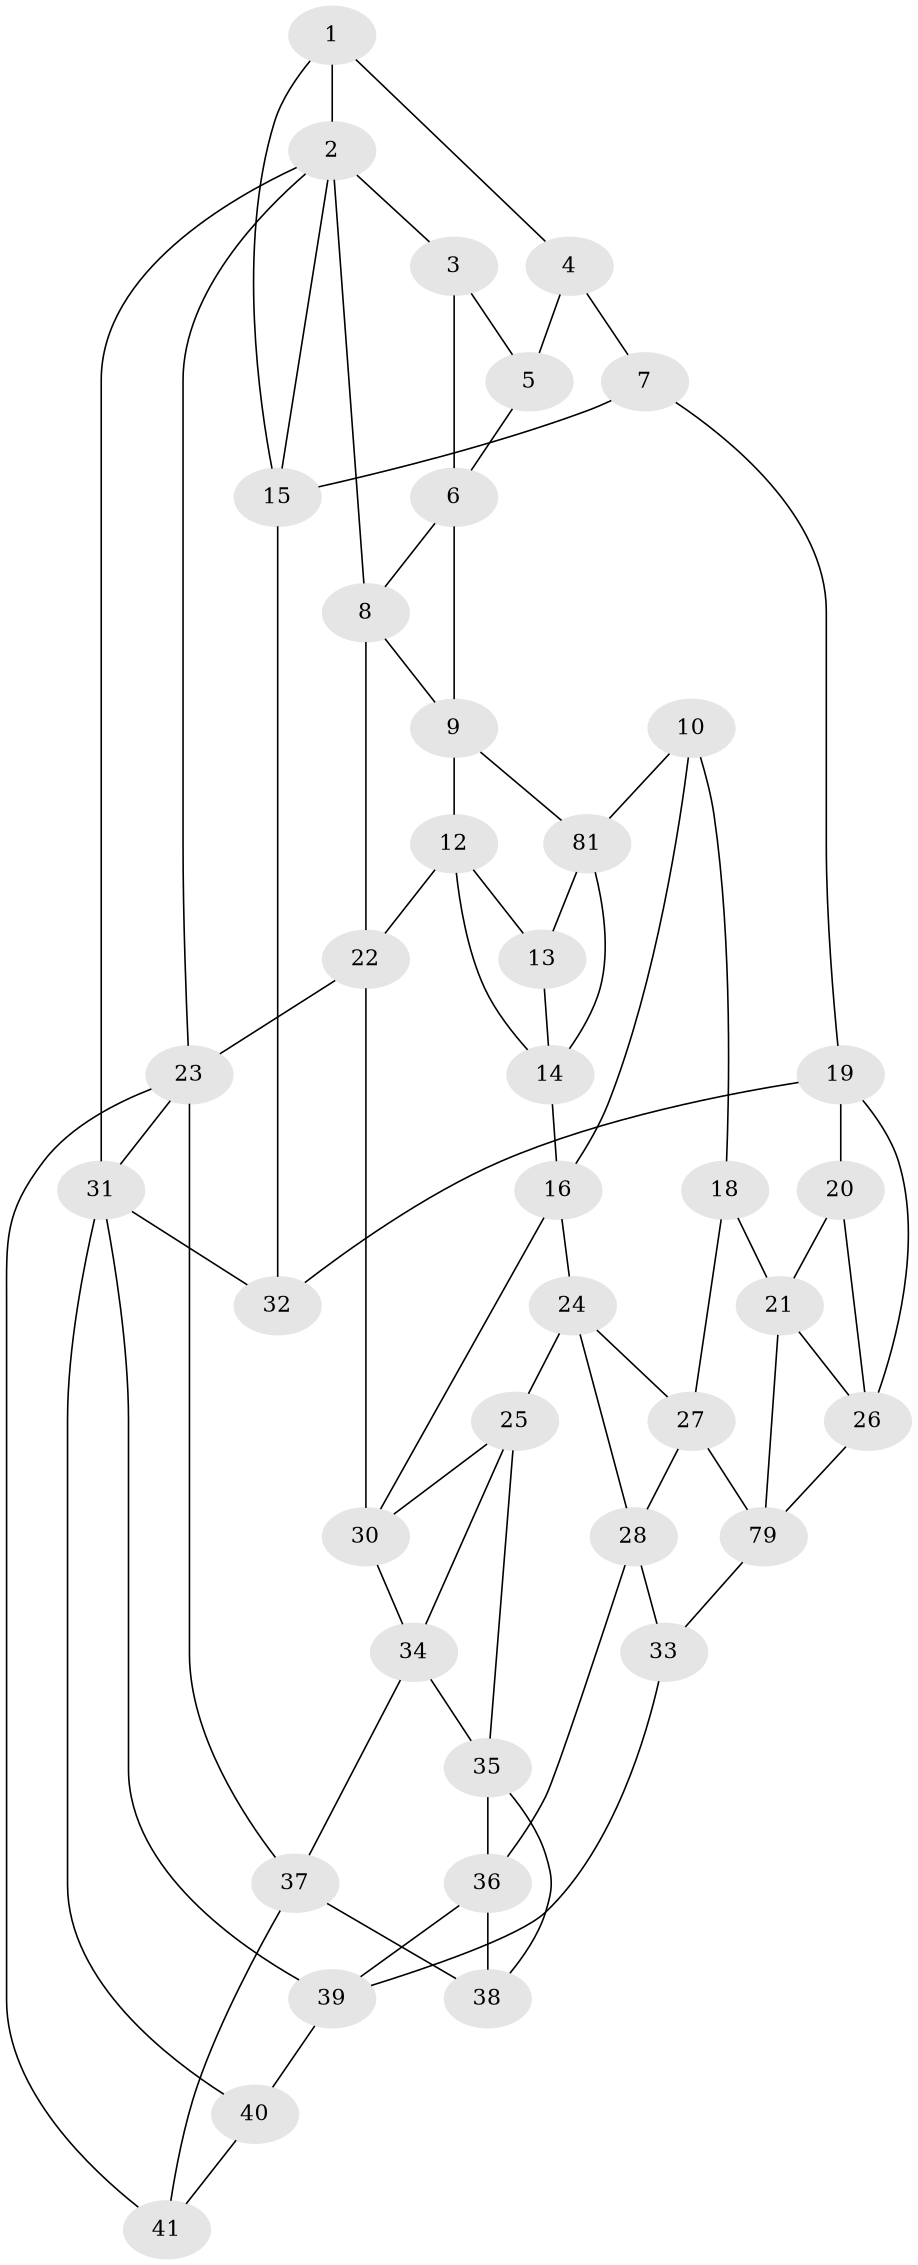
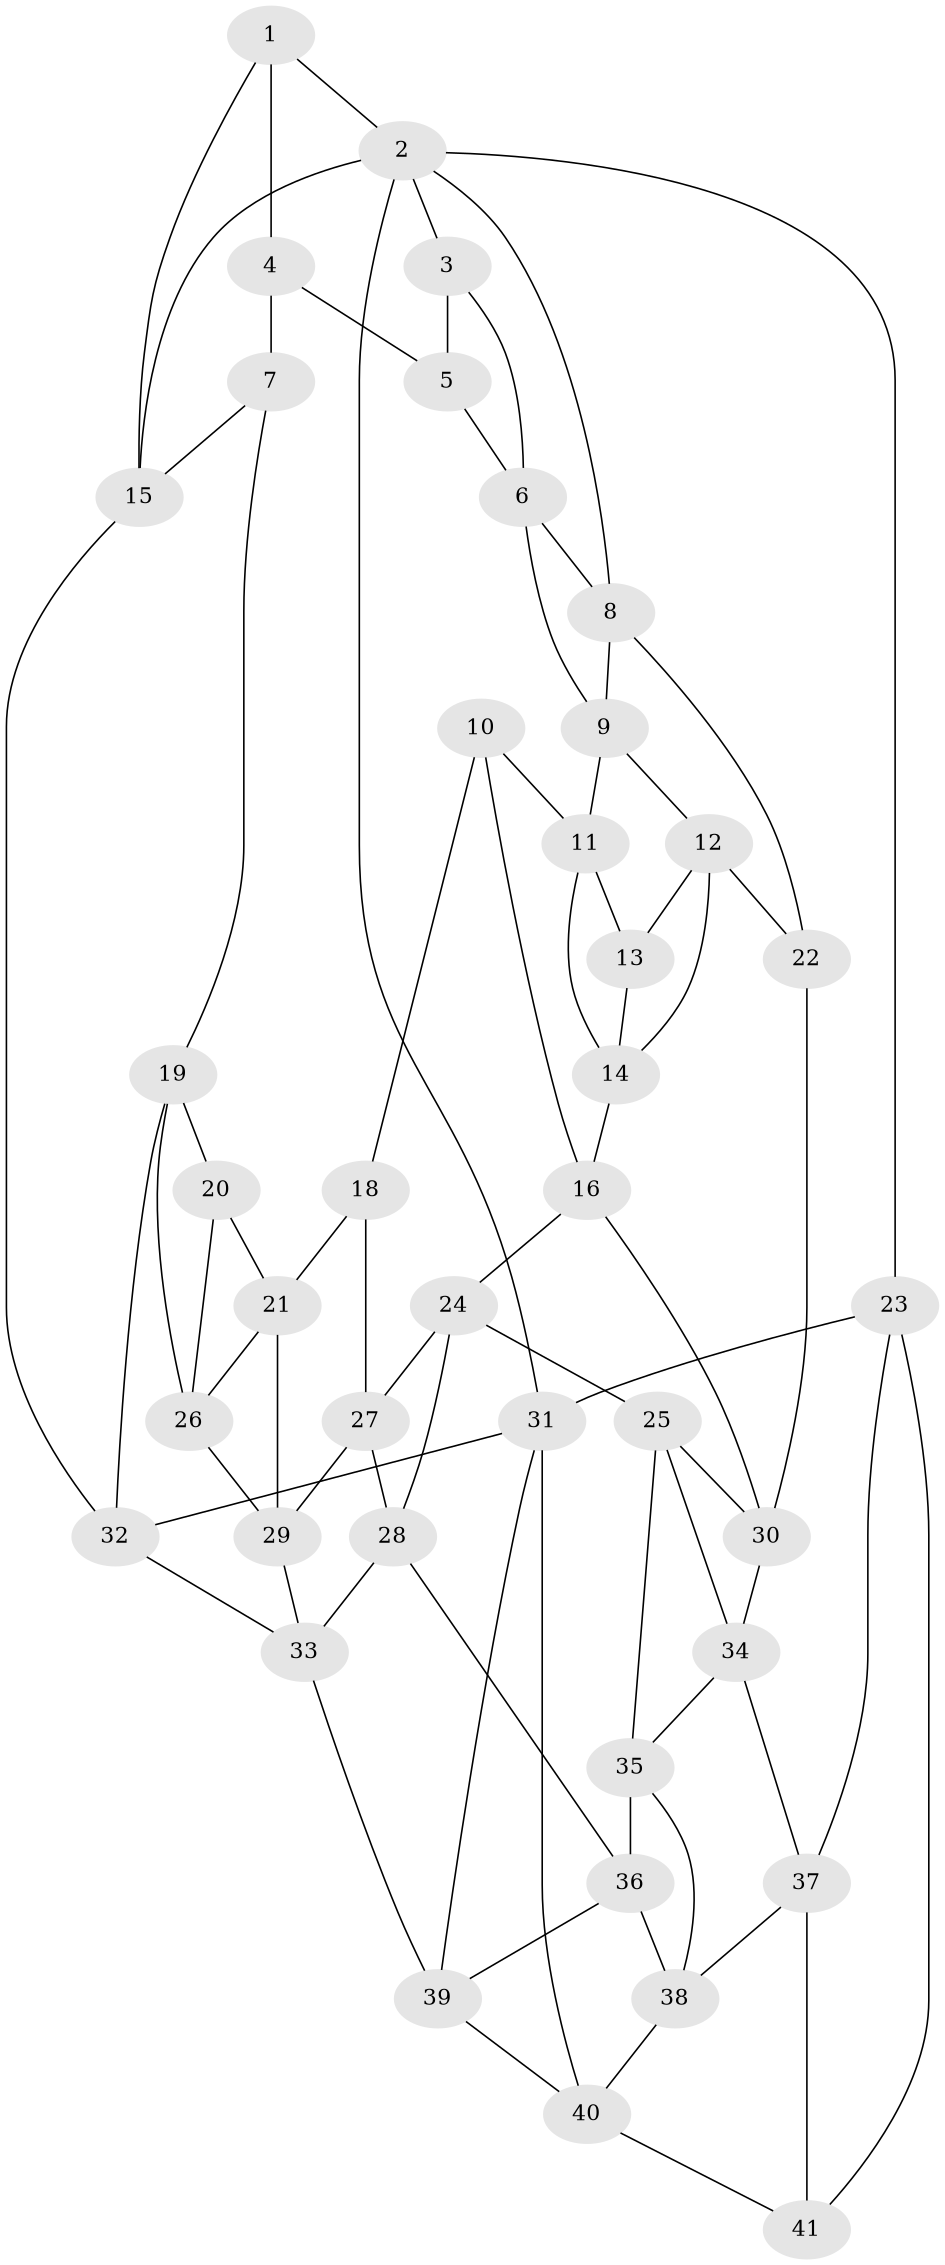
(587, 844) -> (586, 844)
(289, 1010) -> none
(764, 1537) -> (278, 1537)
none -> (210, 1595)
none -> (631, 2057)
